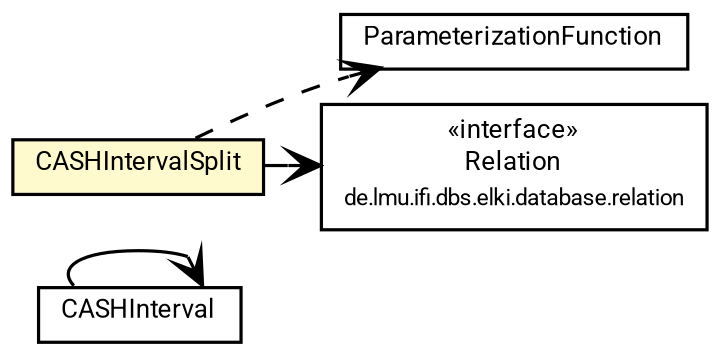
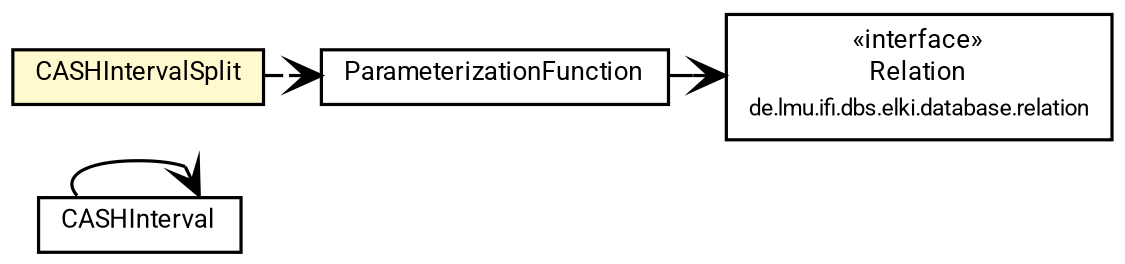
(276, 166) -> (681, 76)
